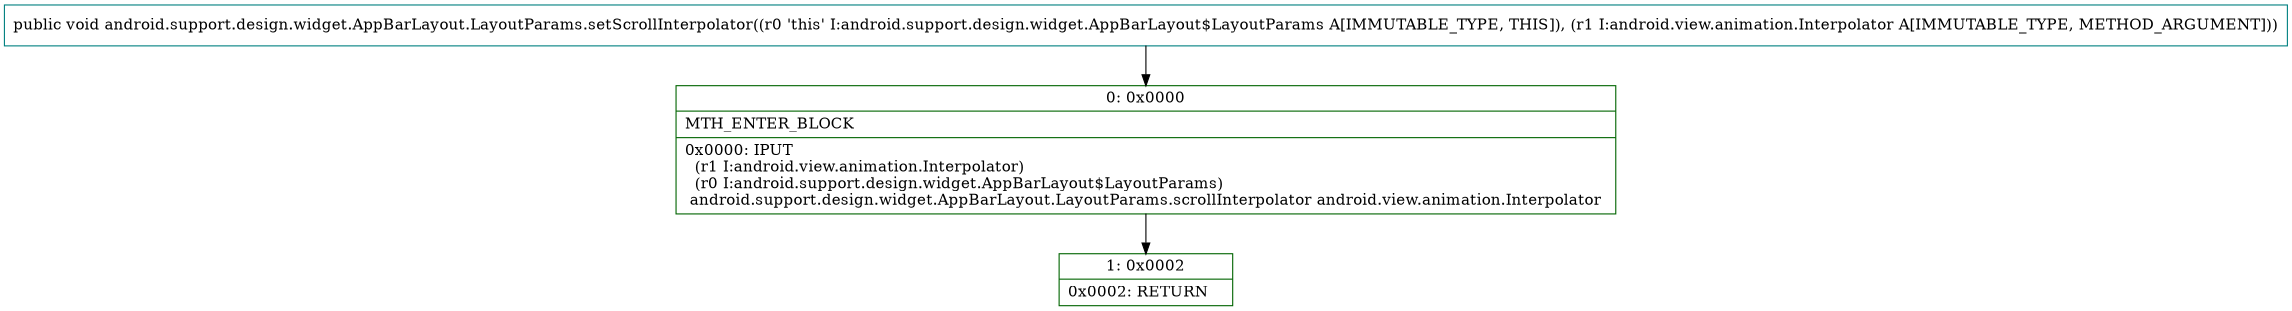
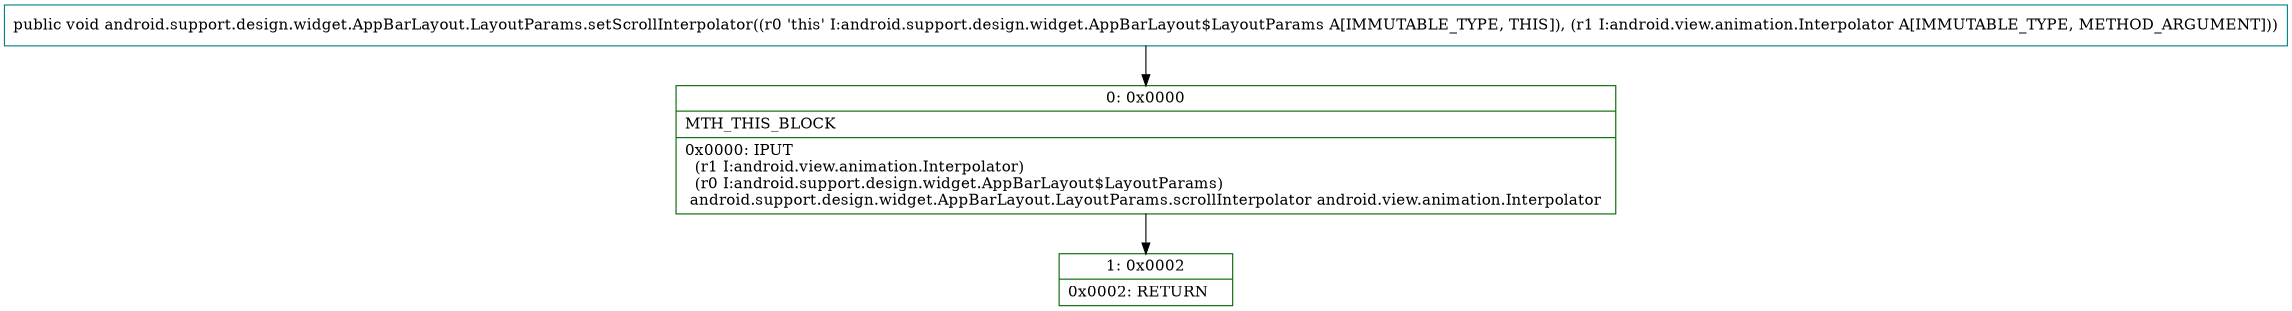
(770, 124) -> (761, 124)
